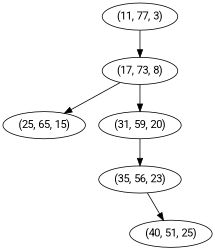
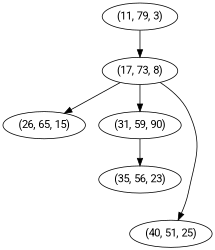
(140, 17) -> (140, 17)
(44, 125) -> (44, 125)
(140, 125) -> (140, 125)
(154, 203) -> (197, 142)
